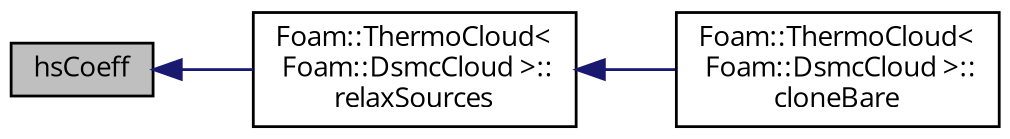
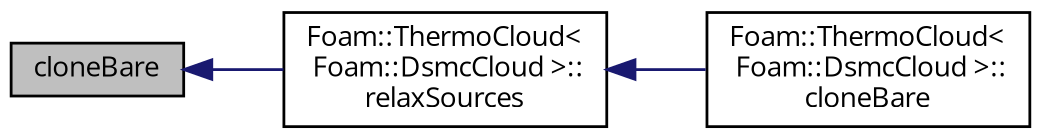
(82, 70) -> (97, 70)
